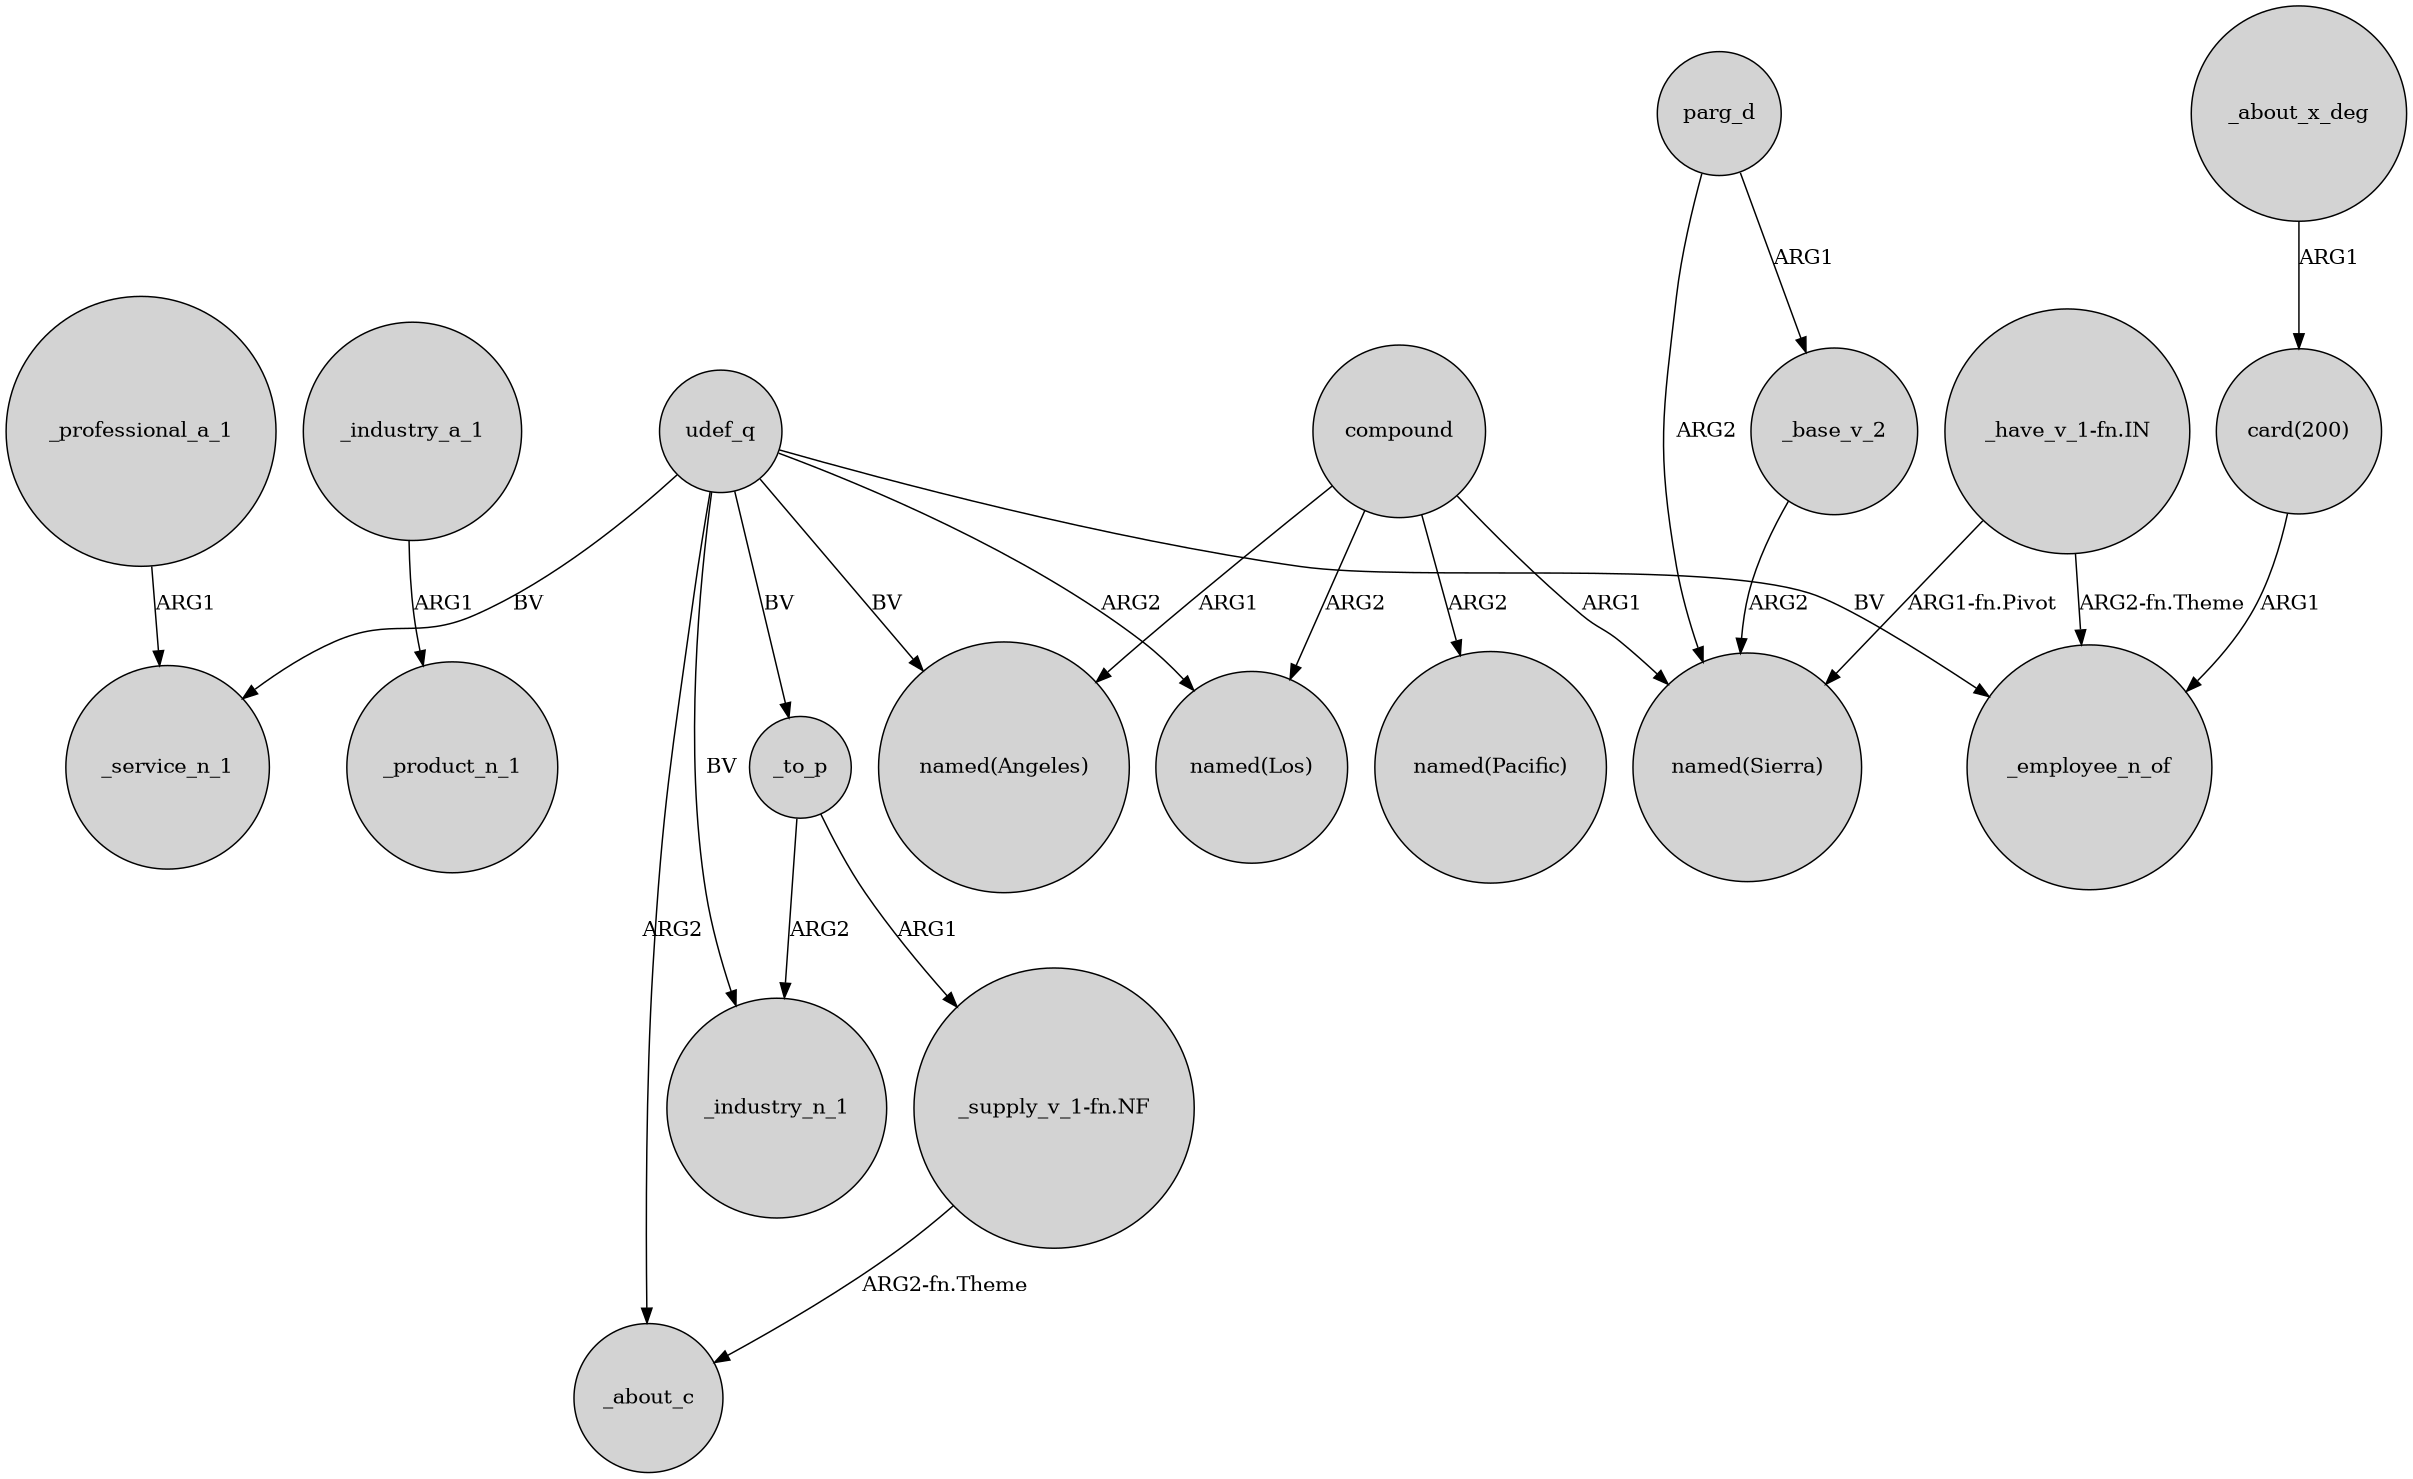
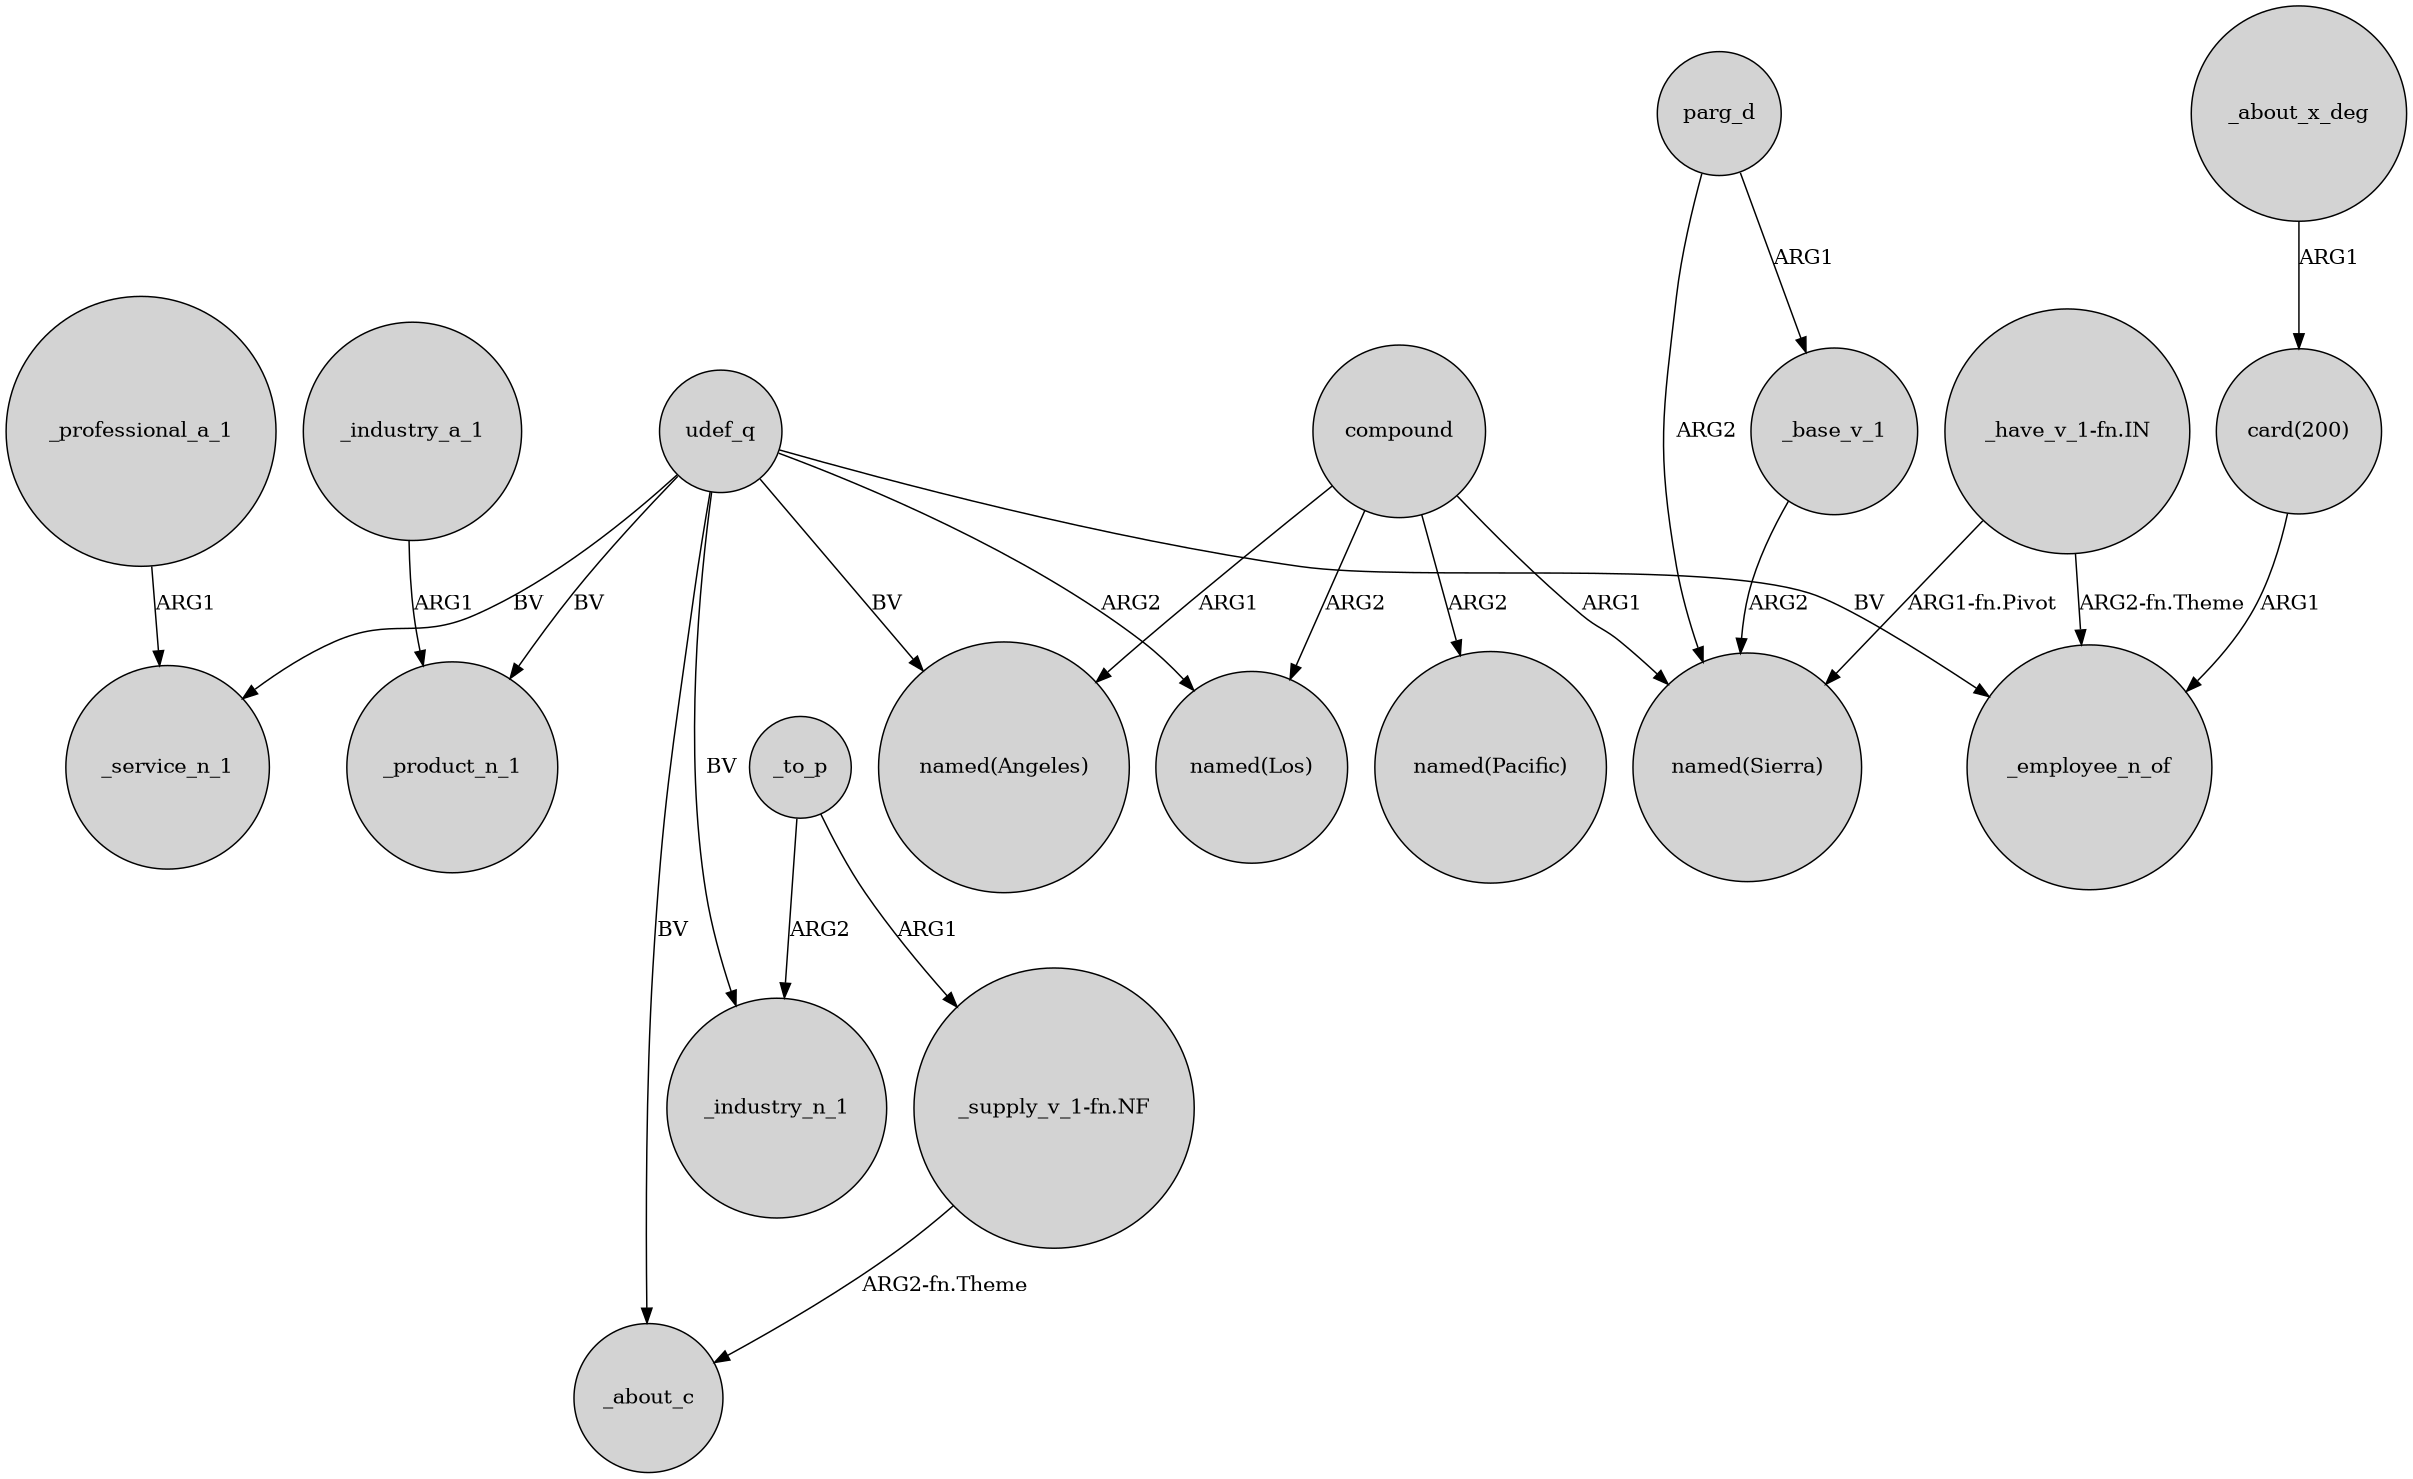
(1834, 431) -> (1834, 431)
(760, 597) -> (594, 568)
(673, 931) -> (673, 931)
